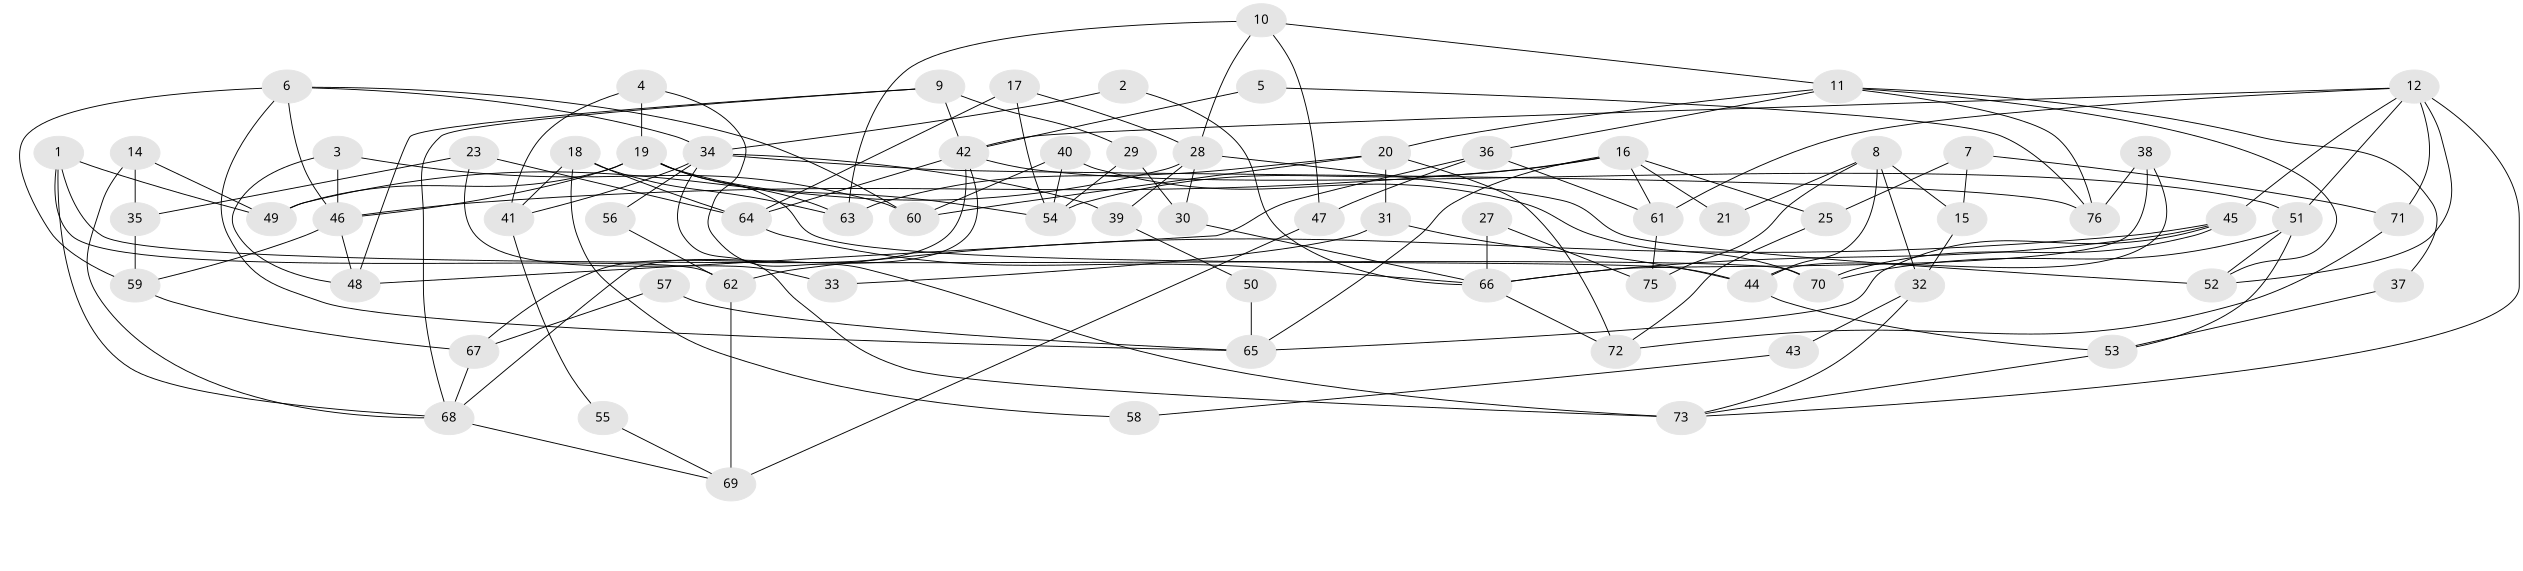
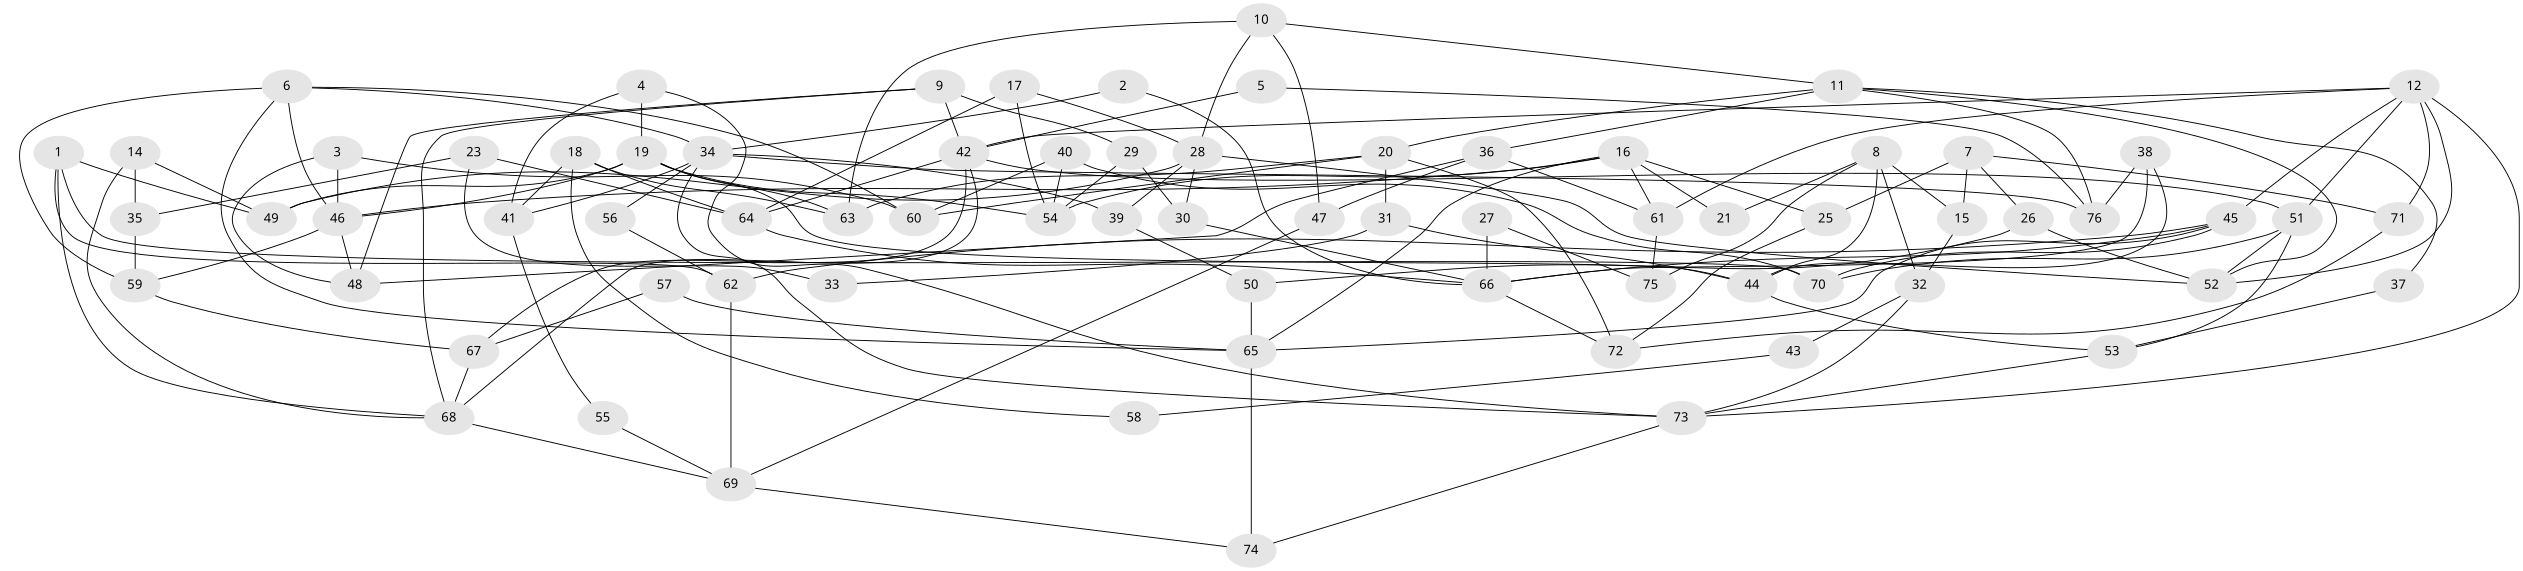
none -> (2029, 219)
none -> (1251, 551)
